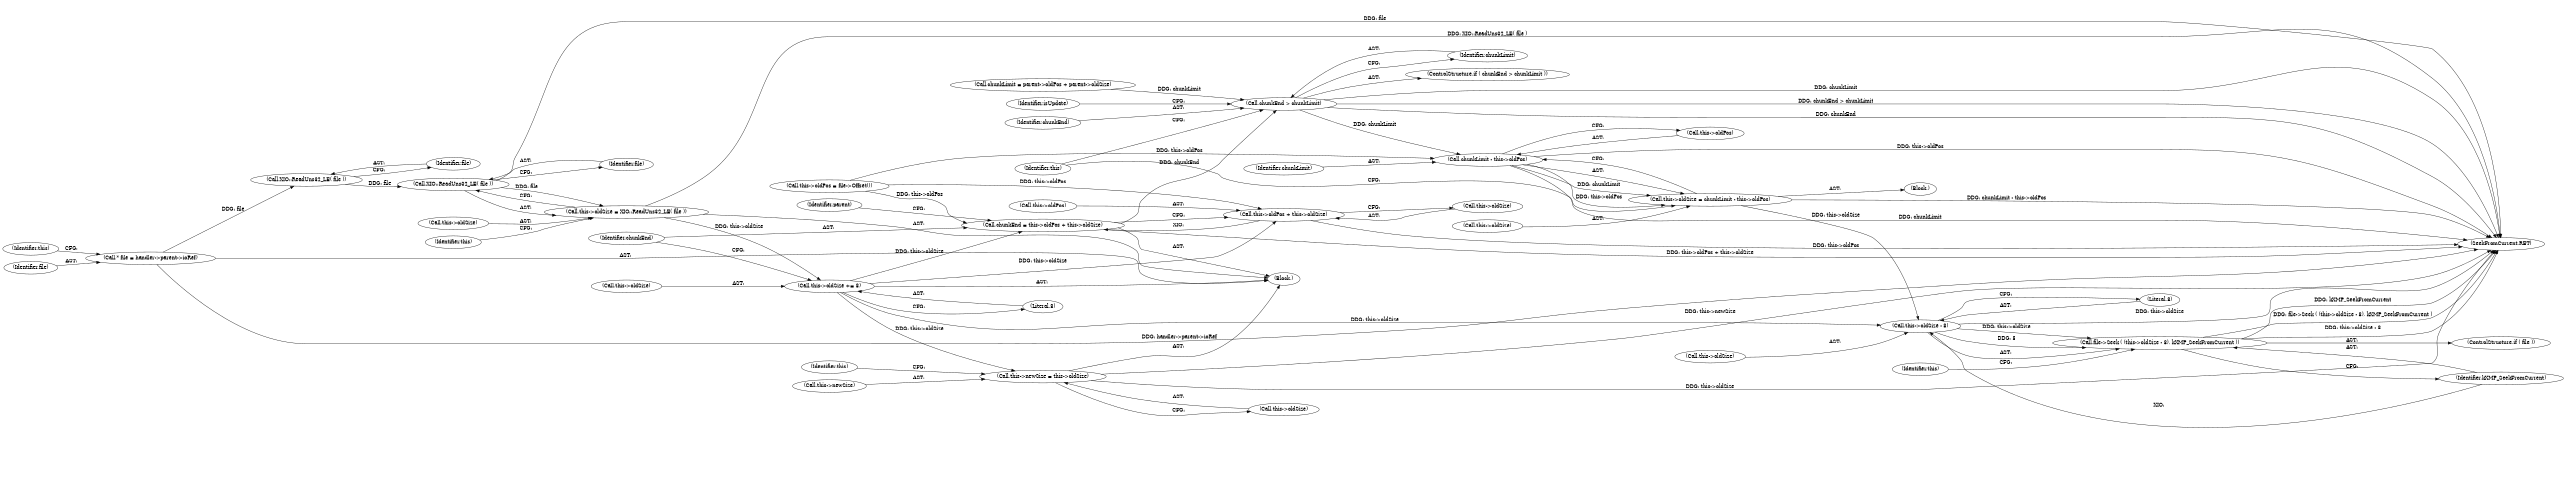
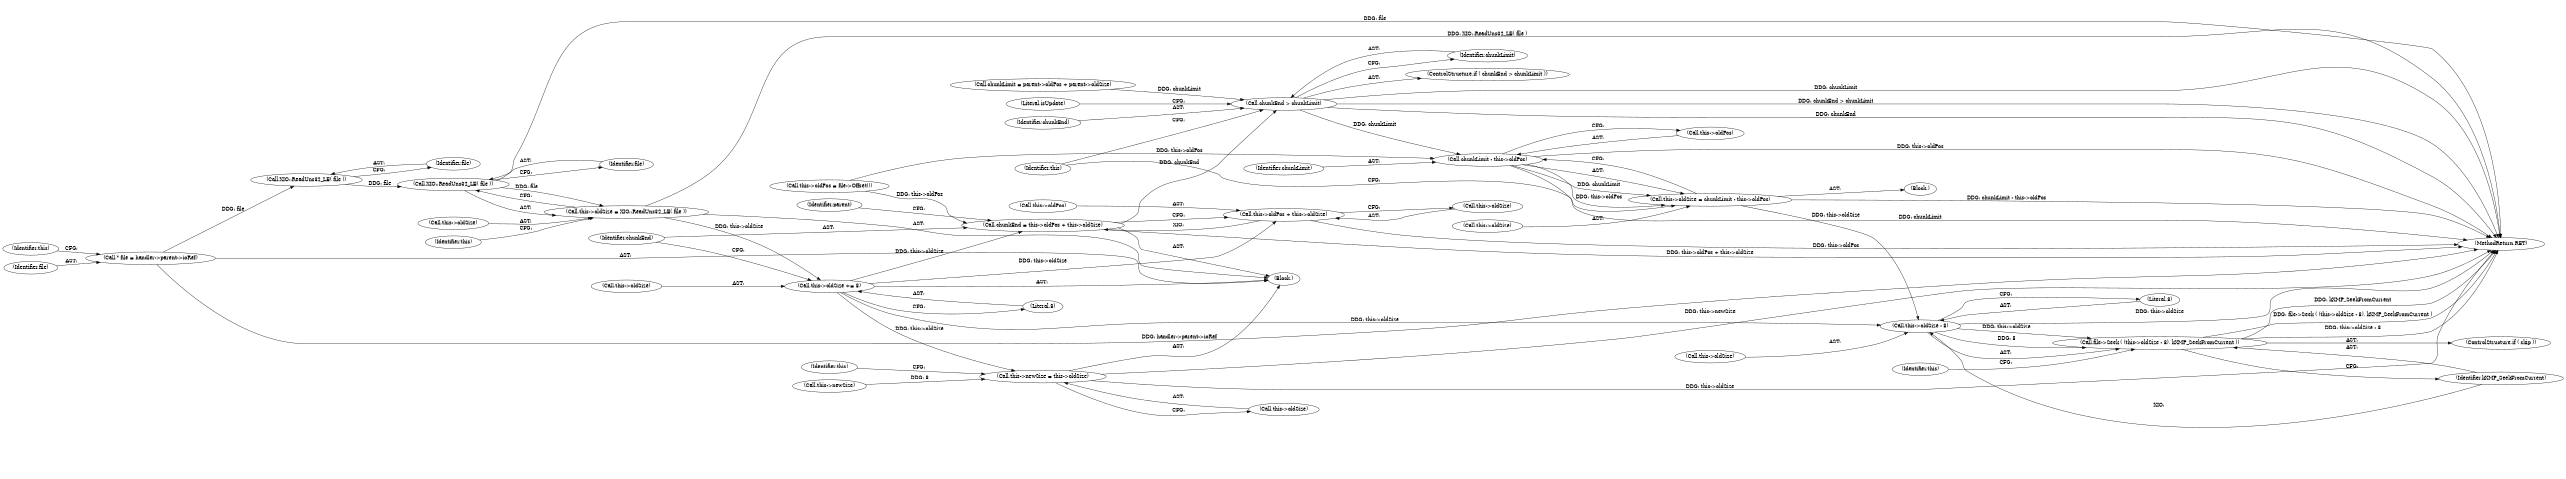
(1043, 104) -> (1043, 104)
(1074, 188) -> none
(2501, 244) -> (2501, 244)
(2501, 343) -> (2501, 343)
(920, 378) -> (920, 378)
